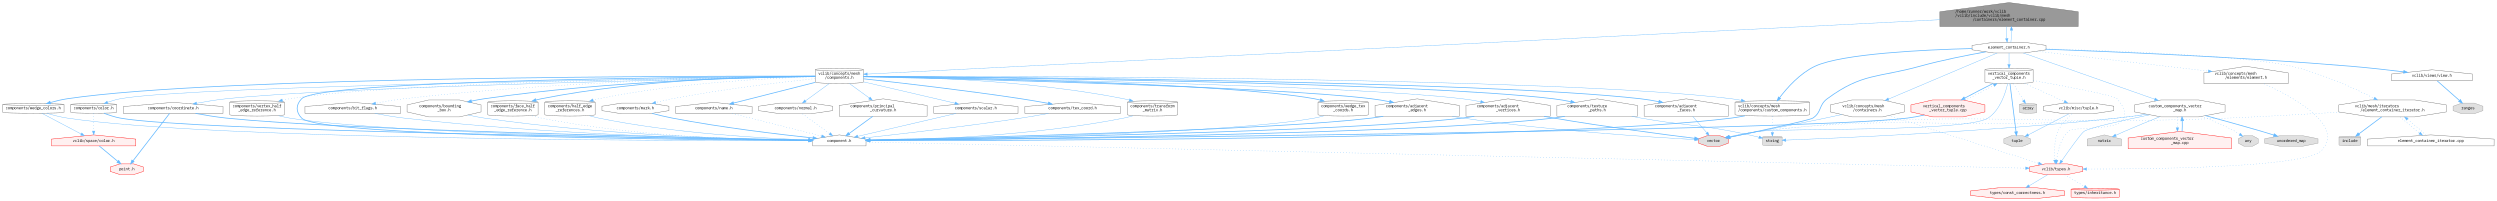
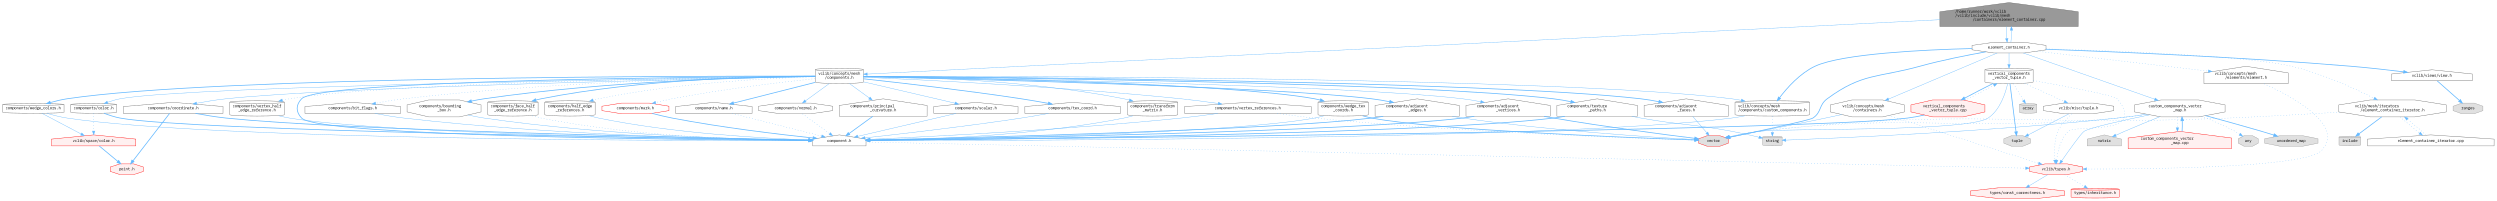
(635, 108) -> (635, 108)
none -> (1248, 108)
none -> (1528, 132)
(1308, 137) -> (1308, 137)
